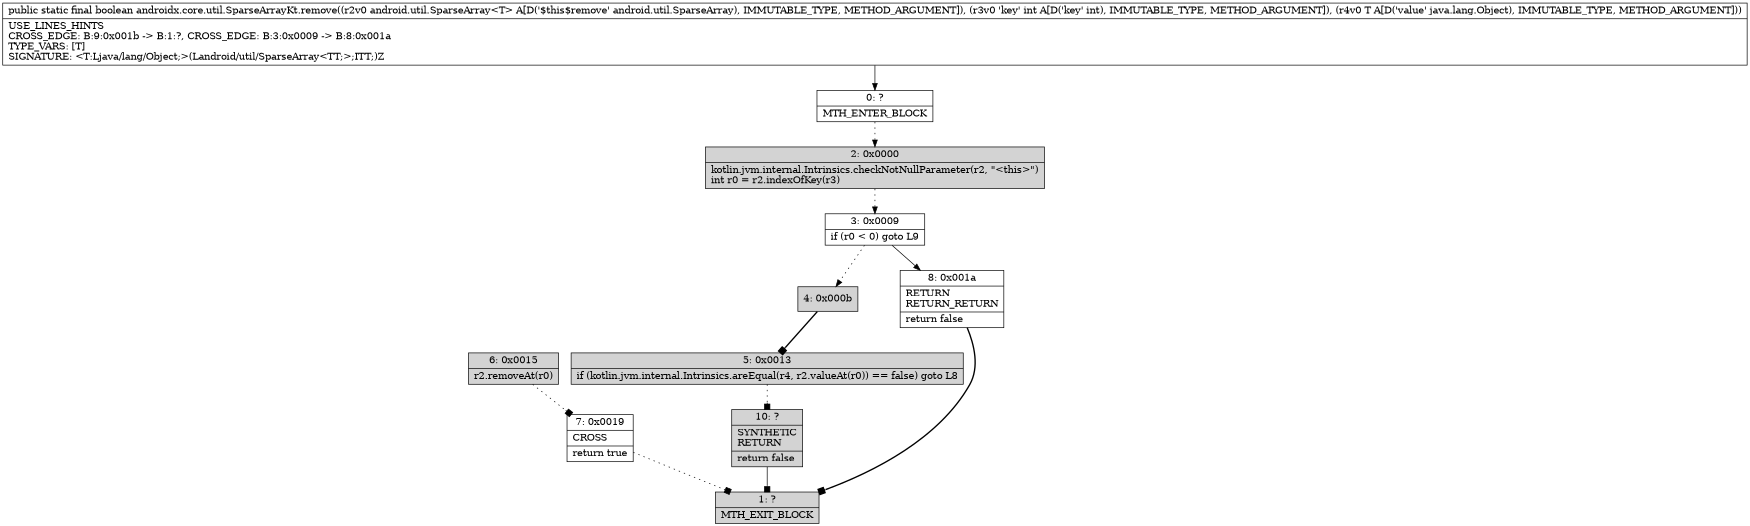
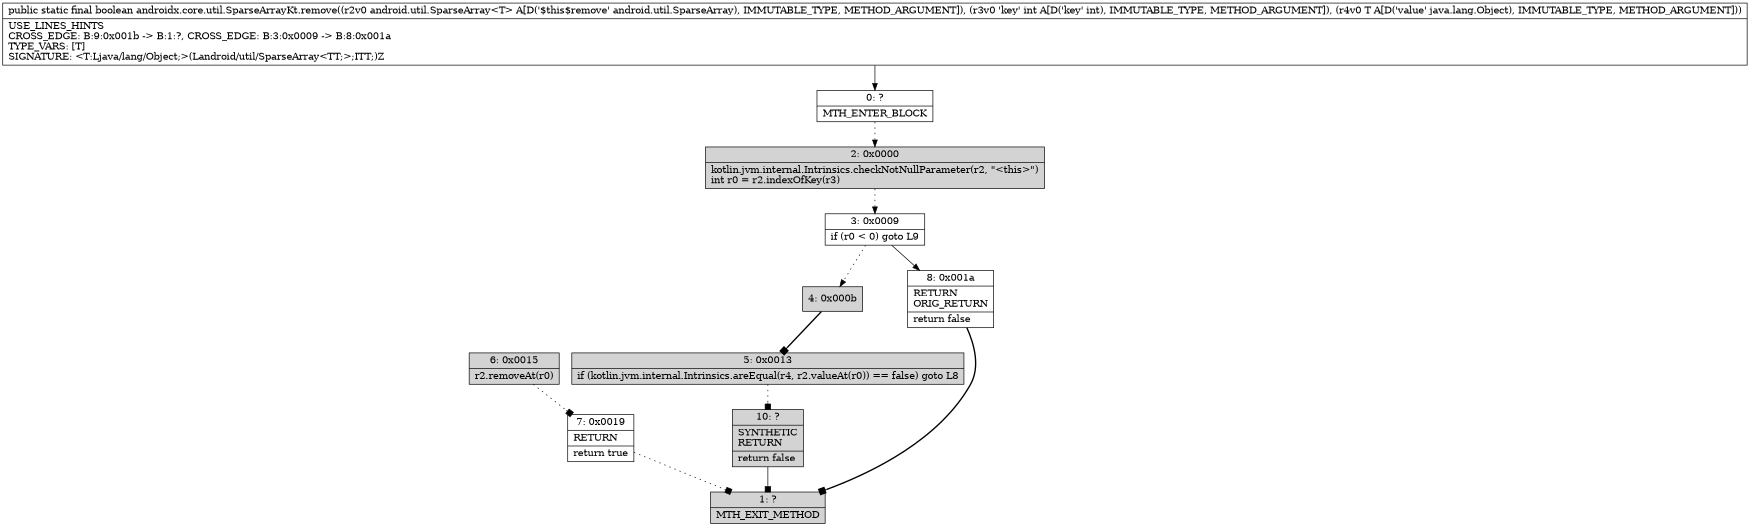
(952, 304) -> (951, 304)
(590, 438) -> (595, 438)
(767, 515) -> (768, 515)
